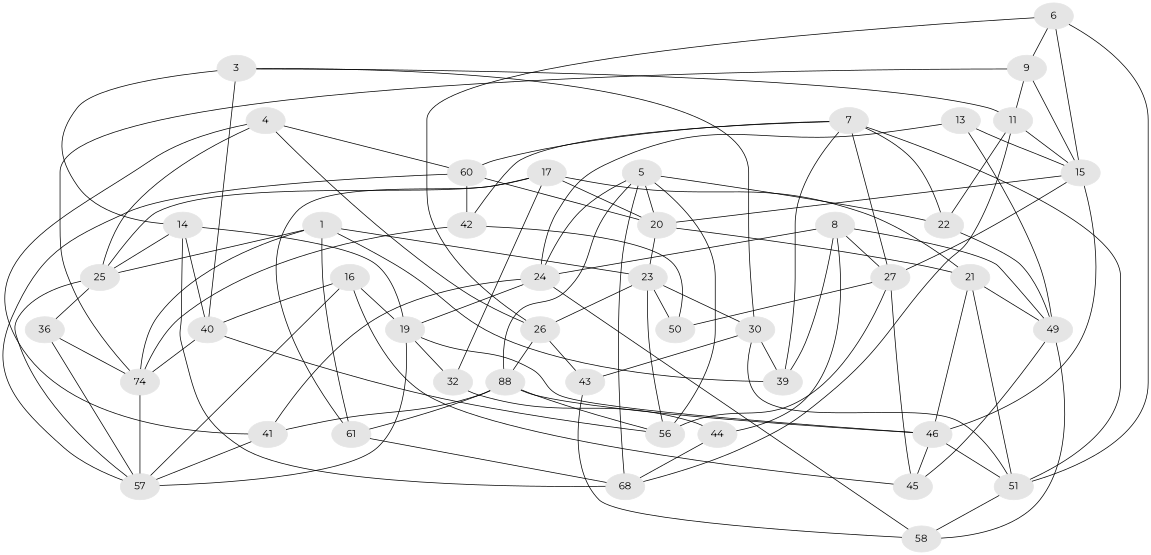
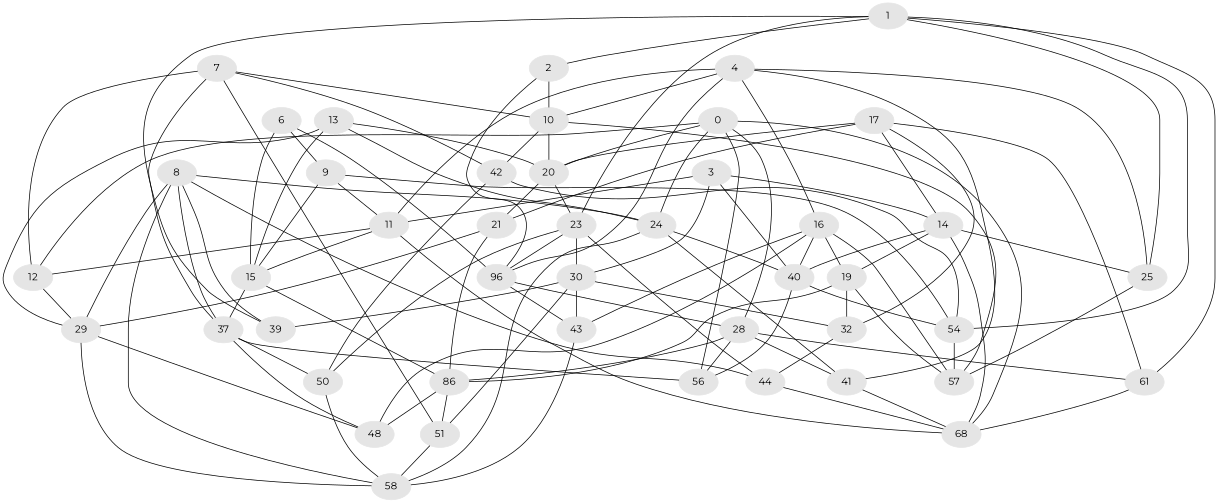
none -> (549, 68)
none -> (538, 101)
none -> (787, 155)
(467, 173) -> (549, 121)
(642, 173) -> (718, 121)
(306, 191) -> (909, 173)
(878, 198) -> (449, 140)
(944, 225) -> (33, 277)
(795, 239) -> none
(1148, 268) -> none
none -> (696, 273)
(890, 277) -> (223, 330)
none -> (706, 303)
(473, 304) -> (721, 248)
(45, 330) -> none
(540, 330) -> (497, 277)
(1053, 330) -> (81, 330)
(650, 347) -> (668, 306)
(140, 382) -> (954, 330)
(505, 382) -> (739, 330)
(992, 382) -> none
none -> (147, 410)
(932, 434) -> (449, 382)
none -> (344, 441)
(204, 461) -> (904, 408)
(913, 487) -> (375, 434)
